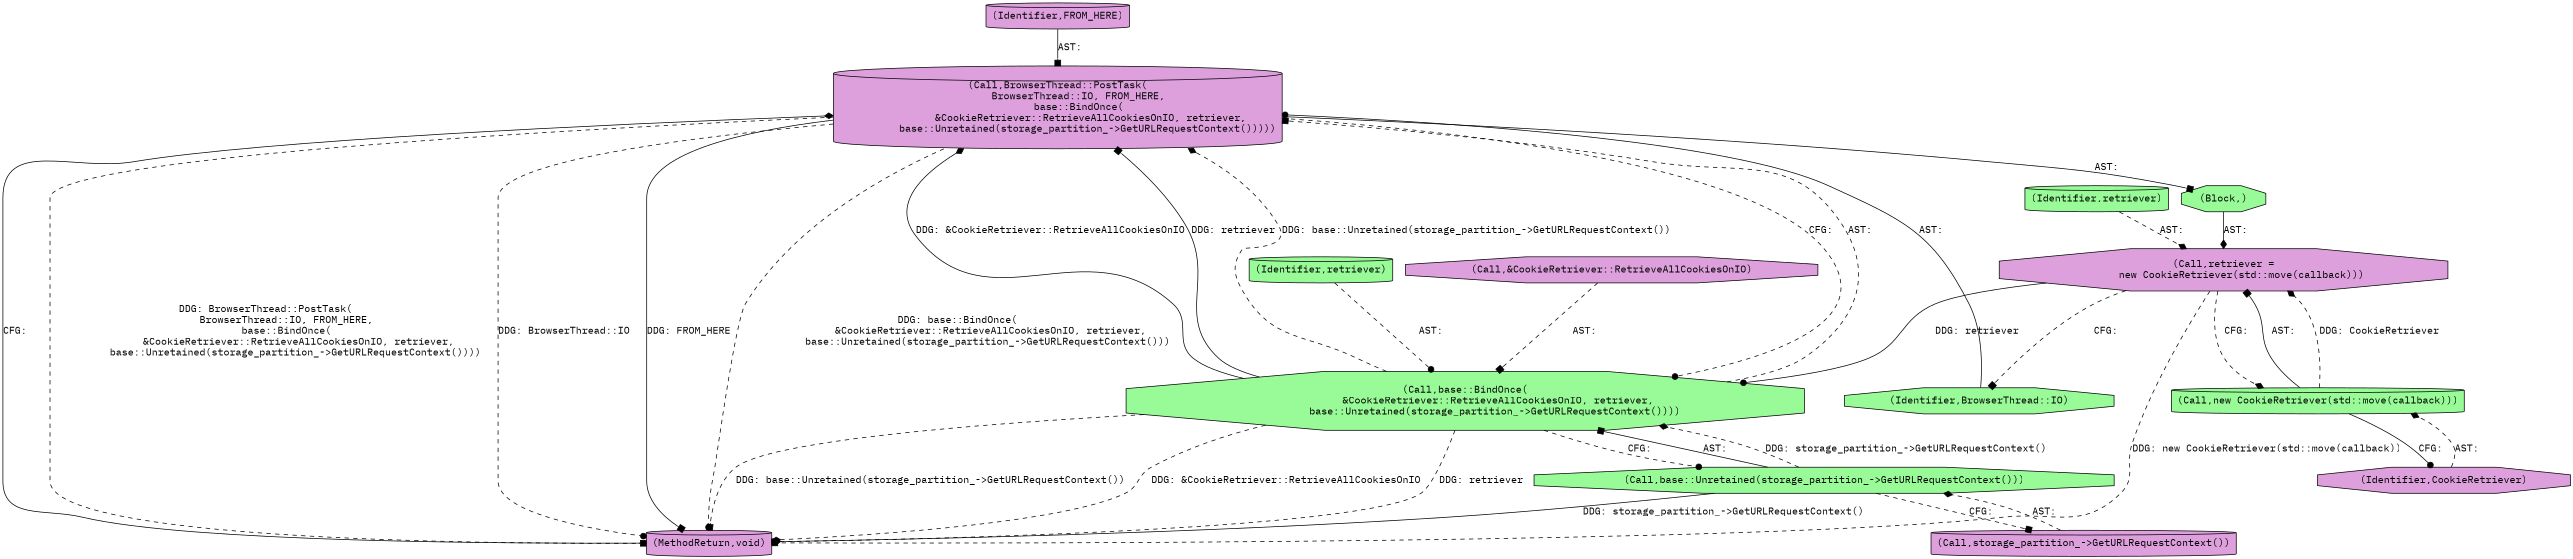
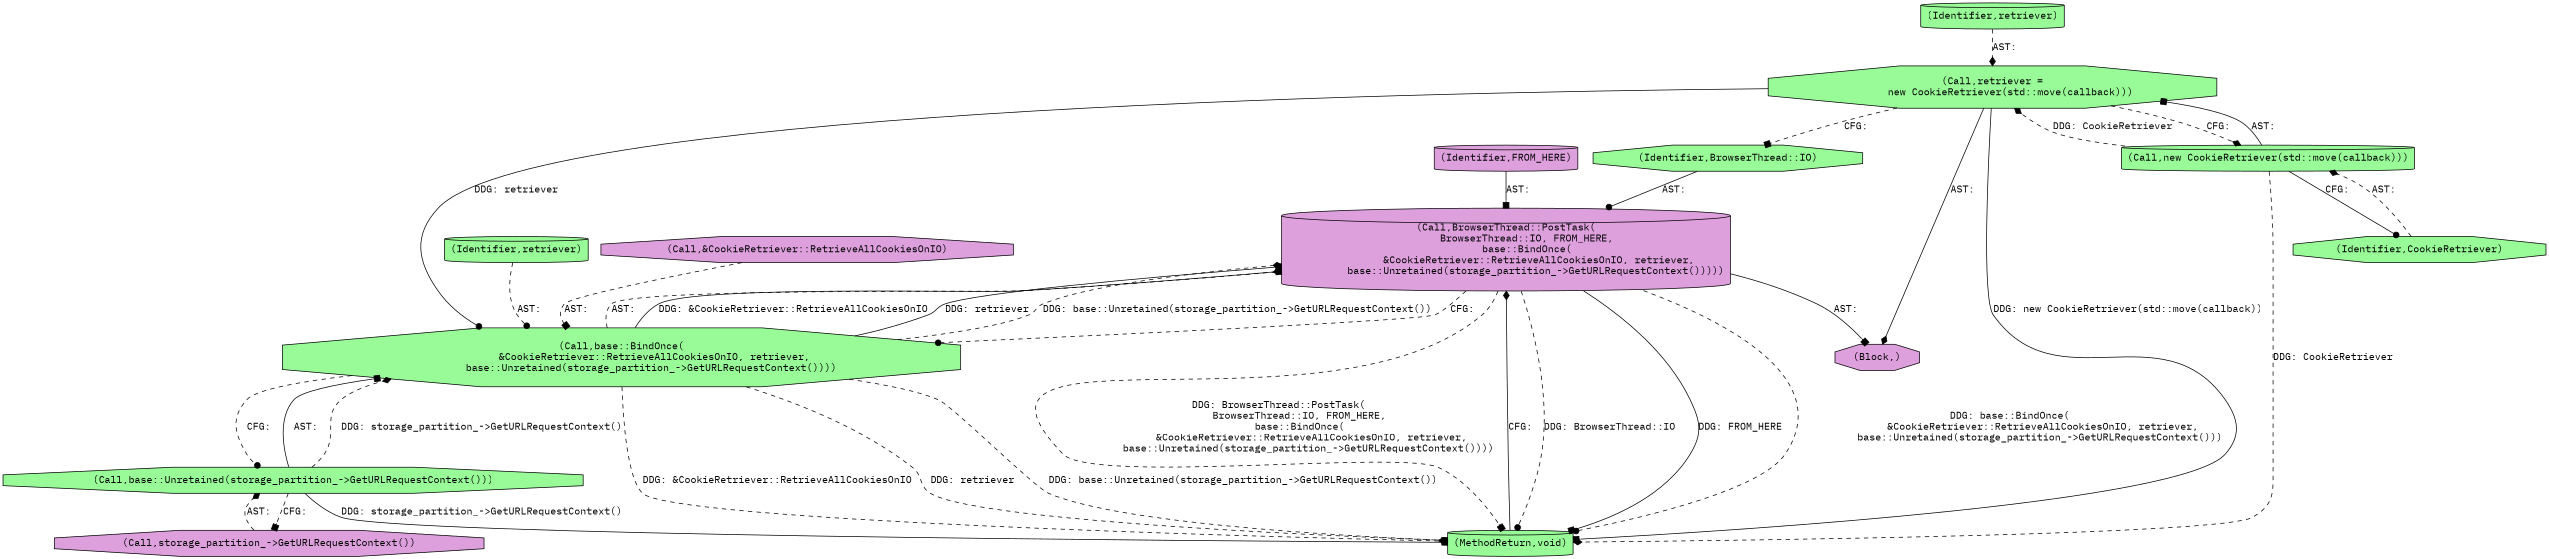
(2224, 199) -> (1877, 357)
(2224, 226) -> (1935, 222)
(2224, 270) -> (1993, 87)
(2444, 480) -> (2420, 250)
none -> (2095, 531)
(1566, 537) -> (2167, 477)
(709, 543) -> (1510, 543)
(2084, 543) -> (269, 543)
